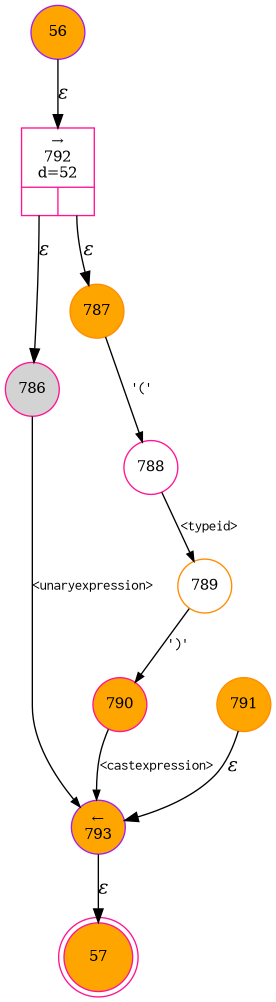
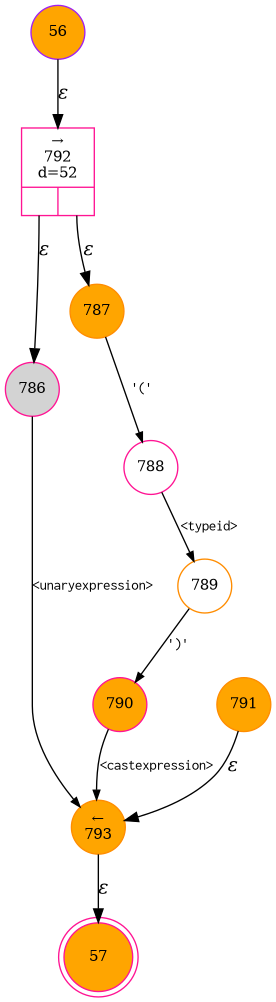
(98, 827) -> (98, 827)
